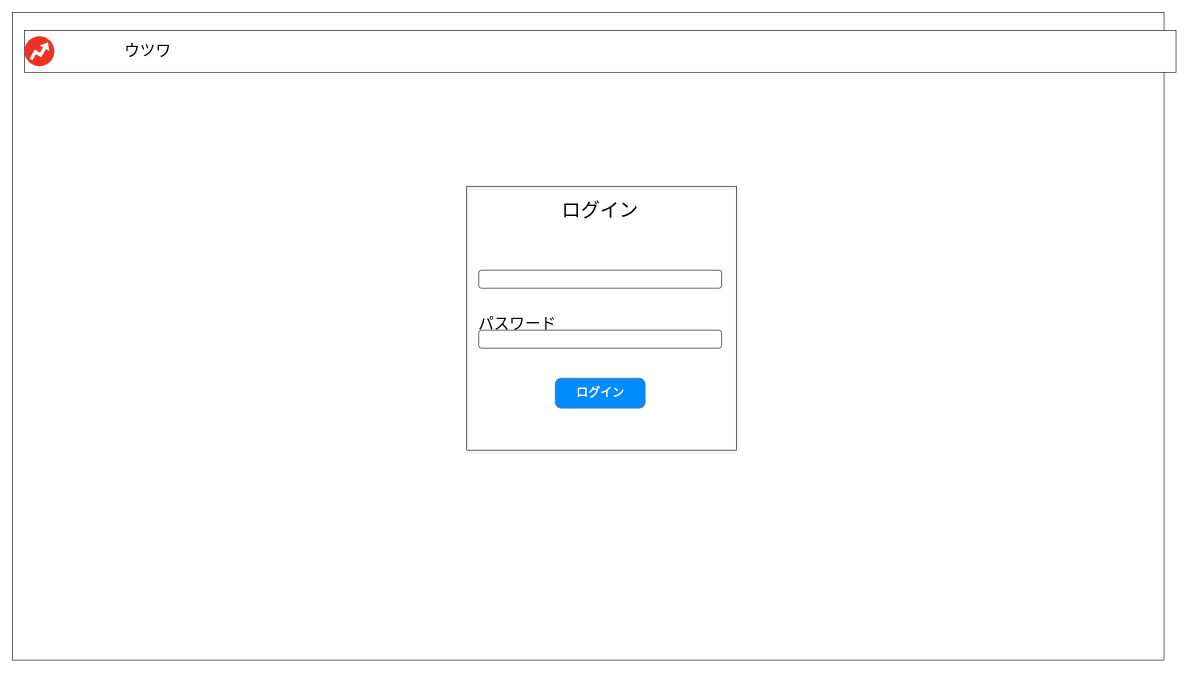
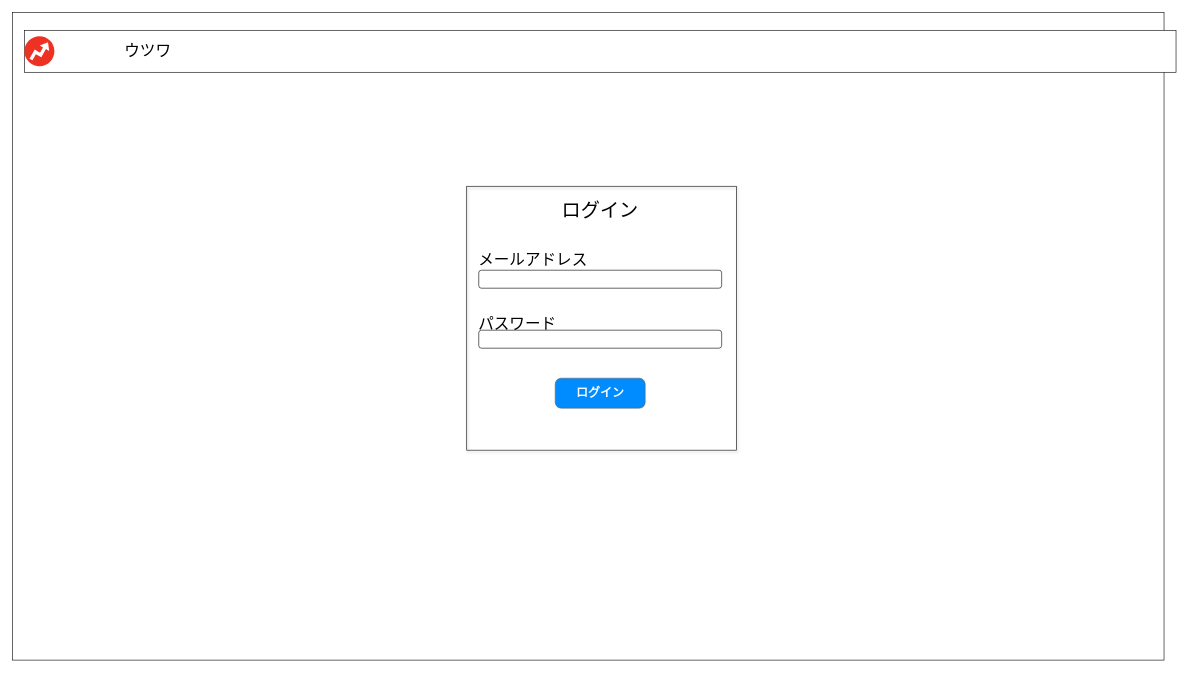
none -> (602, 258)
